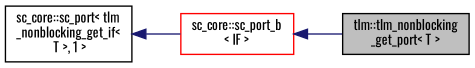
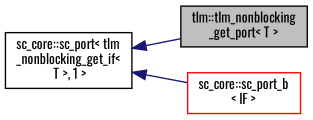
(325, 34) -> (163, 42)
